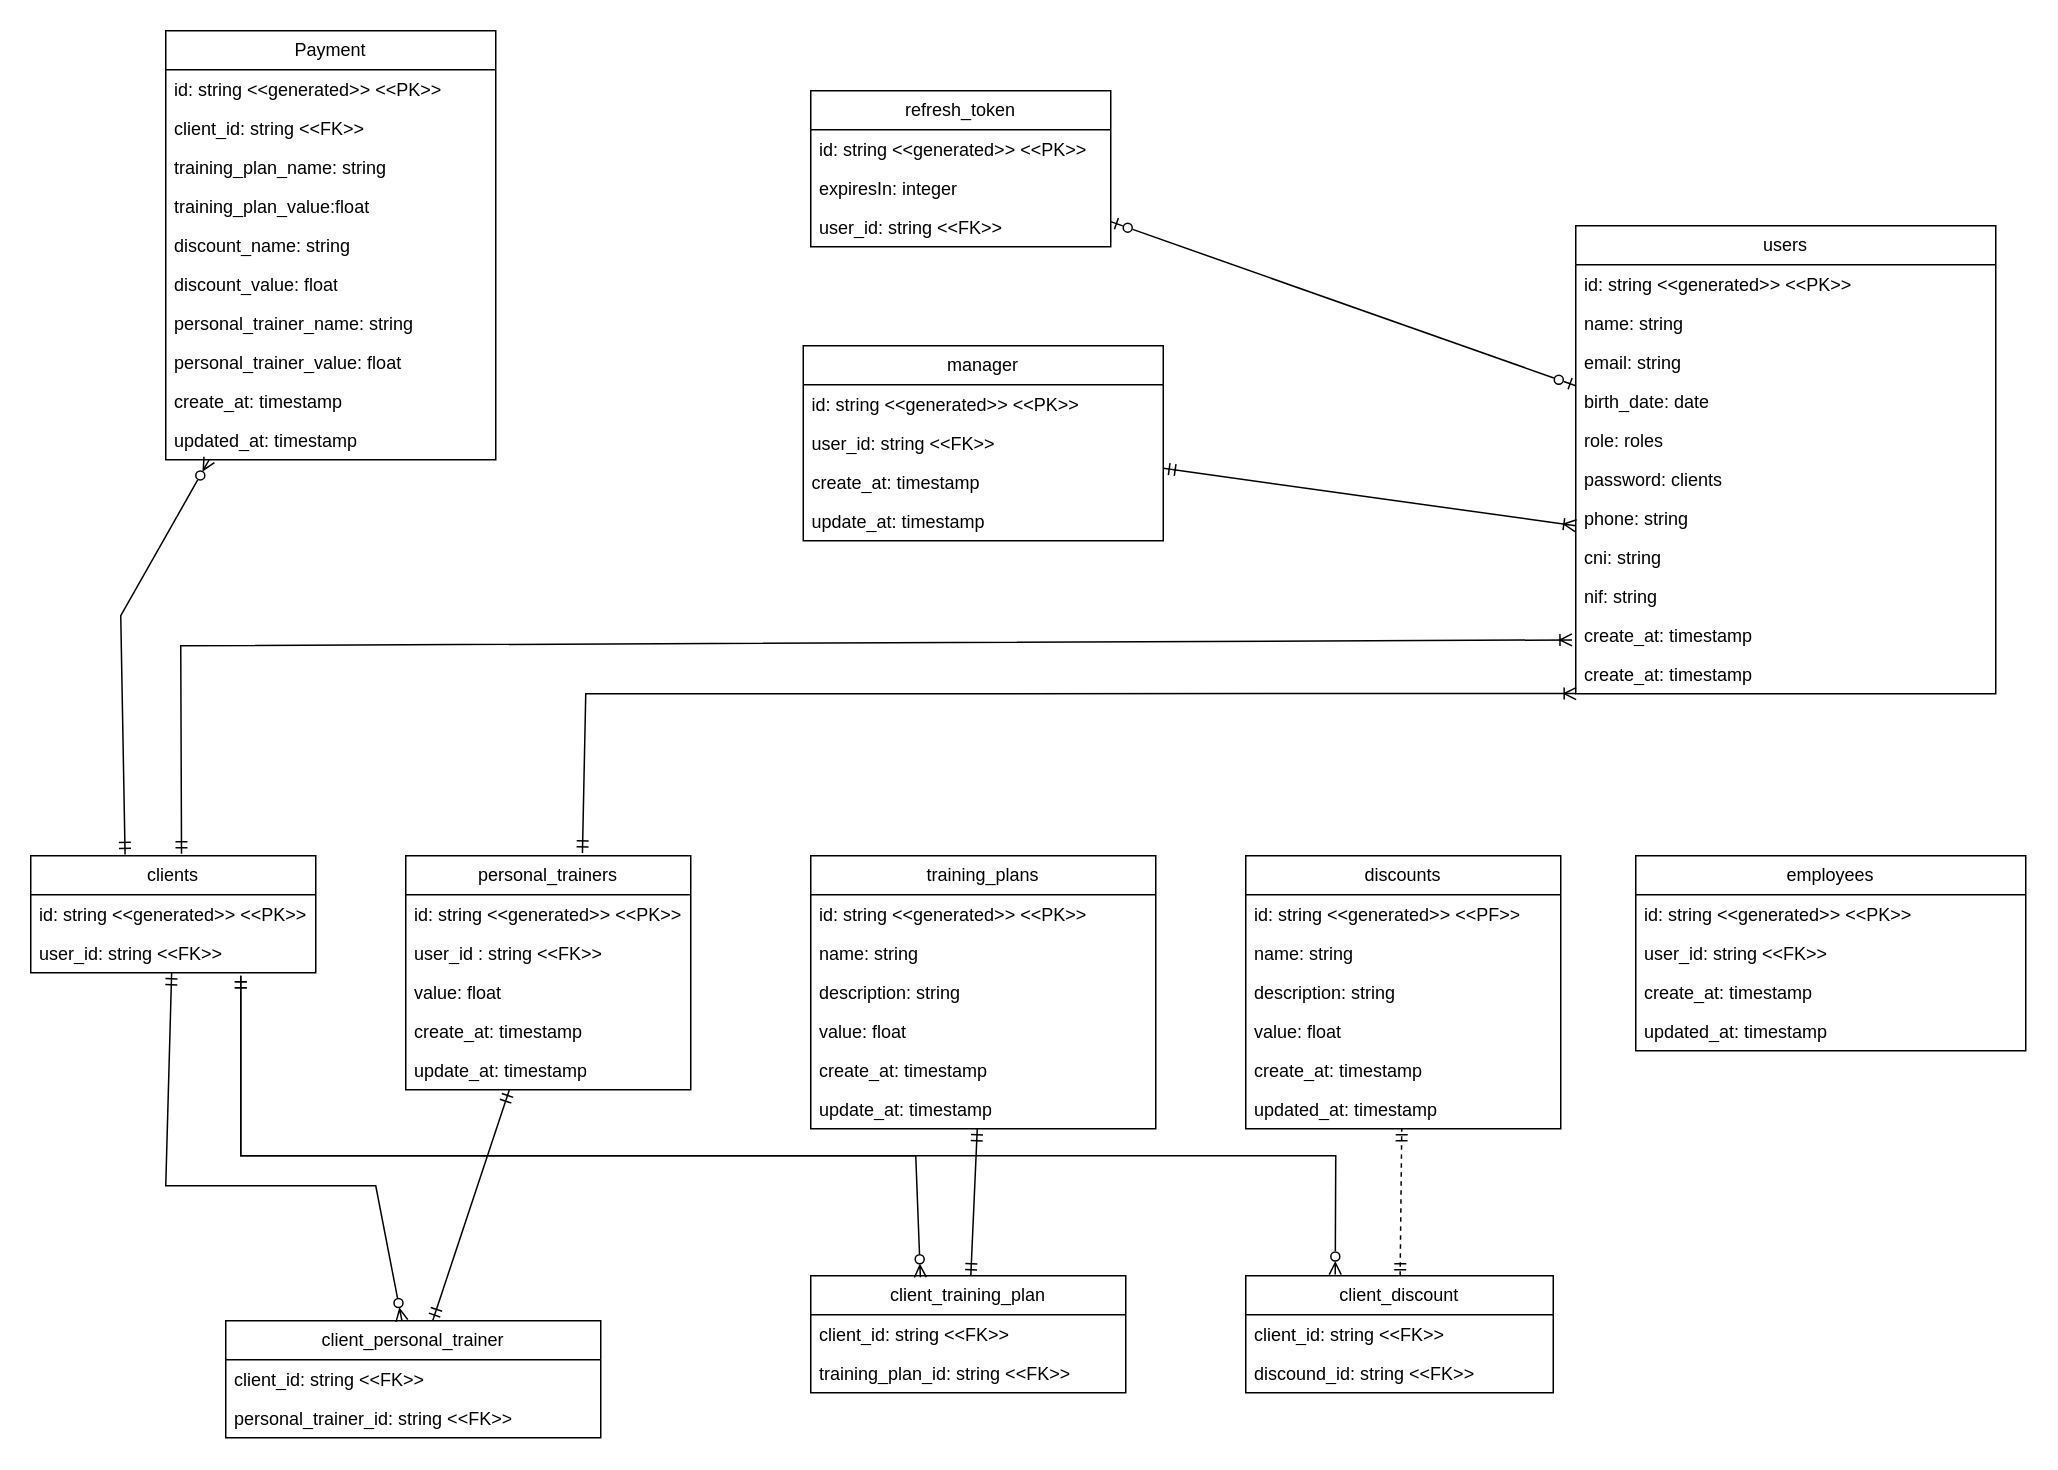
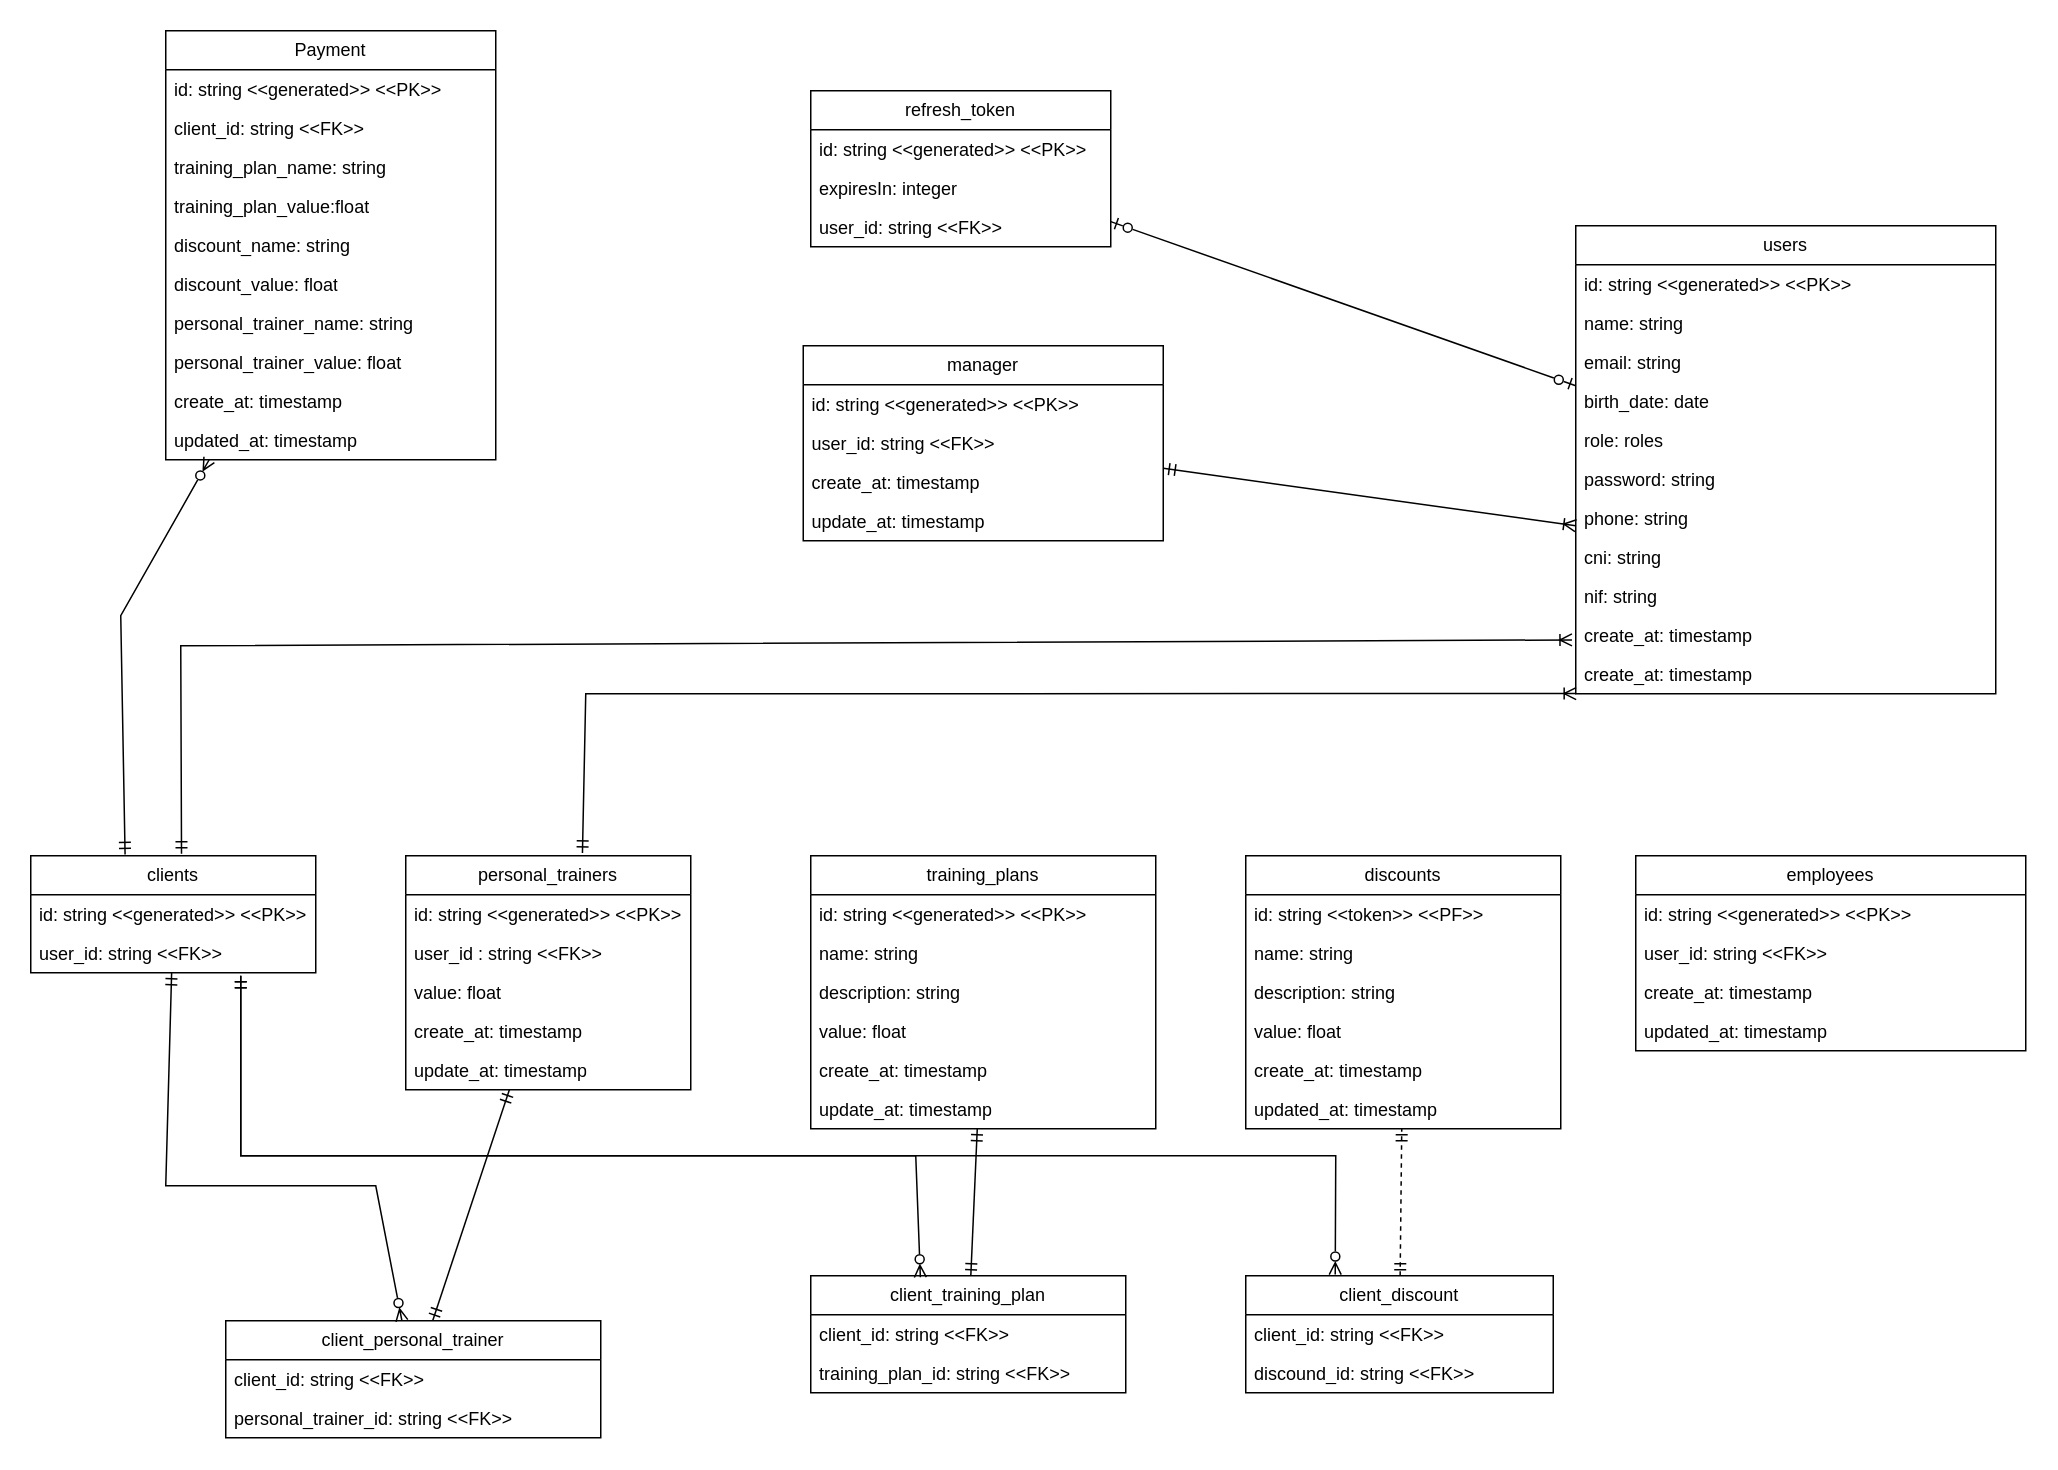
(1661, 481) -> (1658, 481)
(1397, 916) -> (1377, 916)
